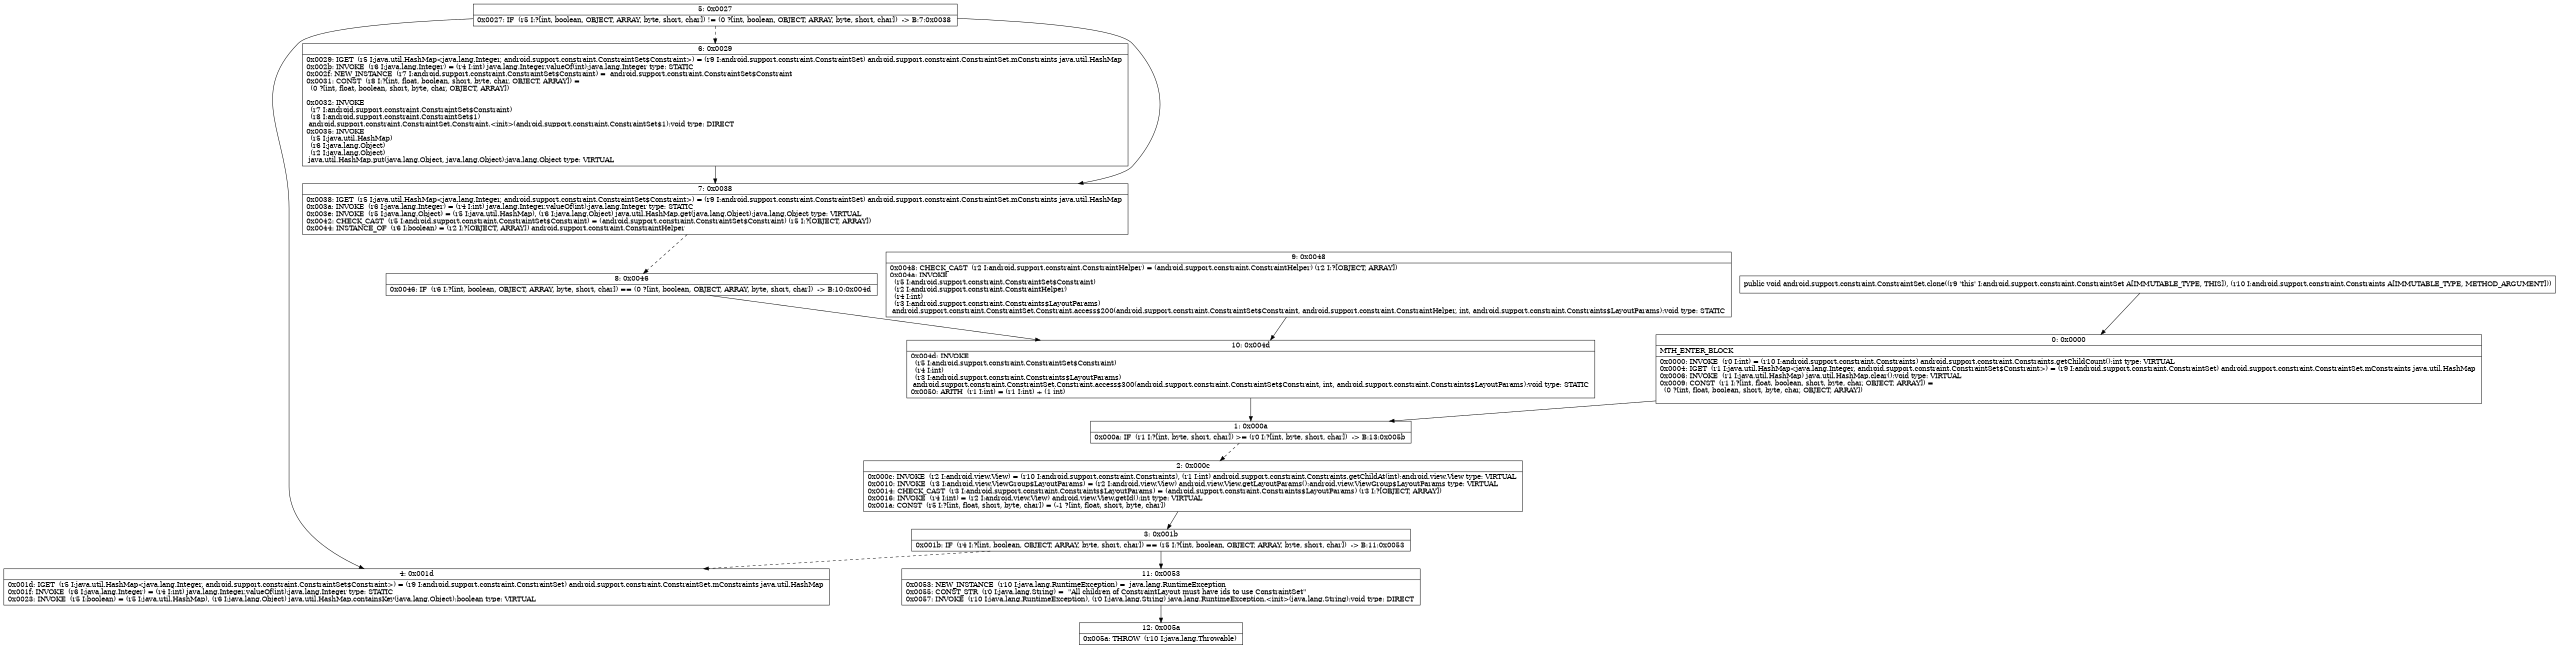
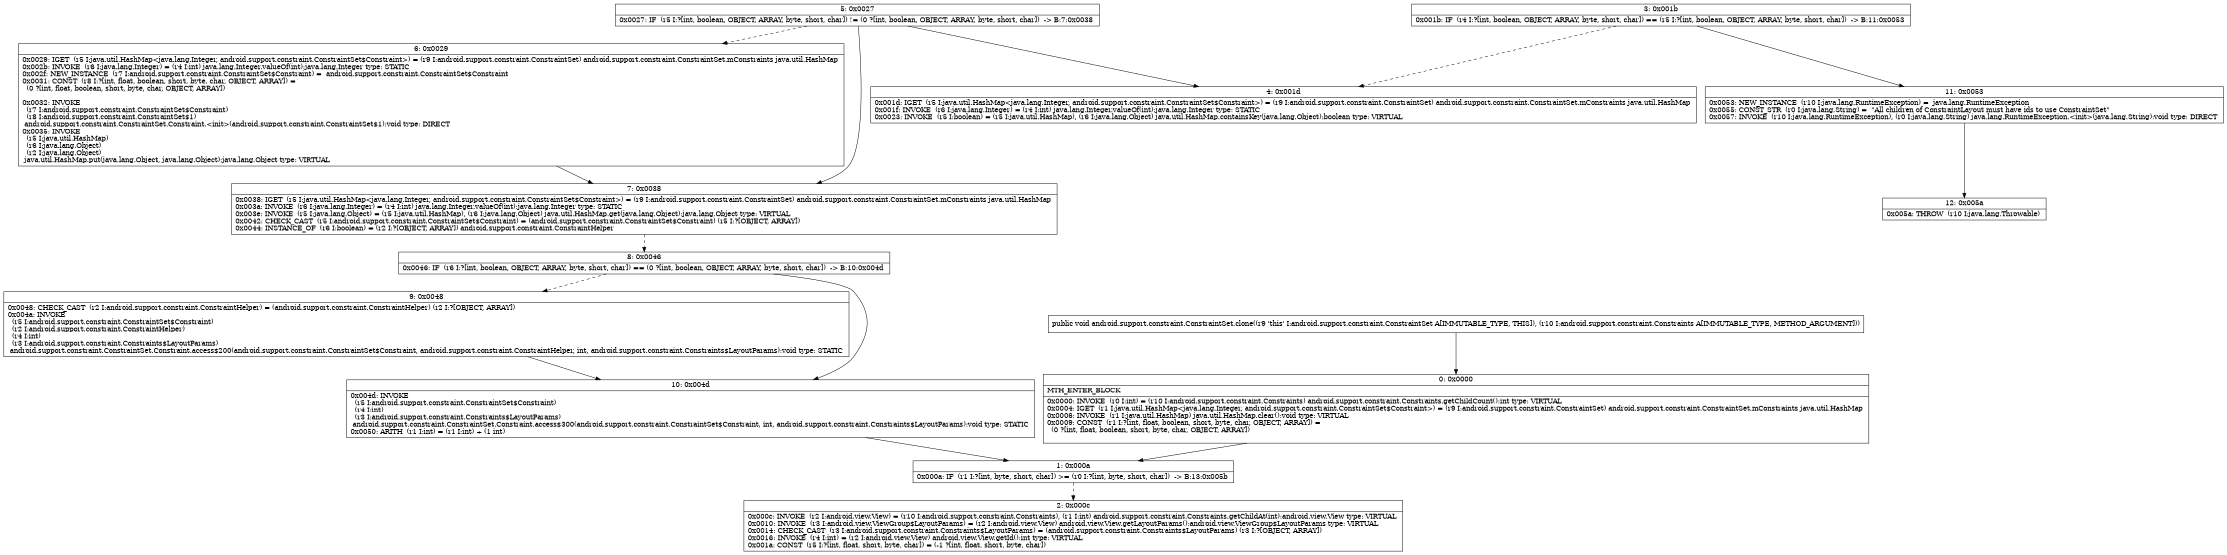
none -> (577, 282)
(1174, 518) -> none
